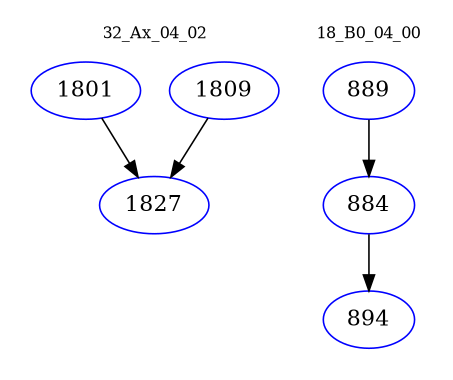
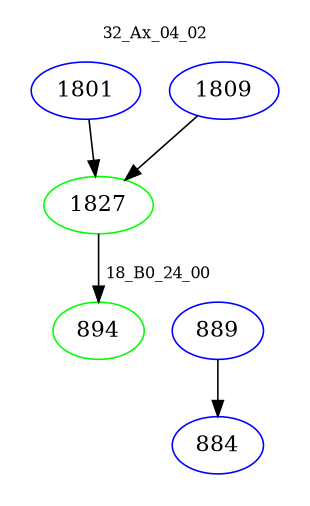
(369, 34) -> (158, 274)
(154, 205) -> (99, 205)
(369, 255) -> (99, 269)
(369, 320) -> (99, 331)
